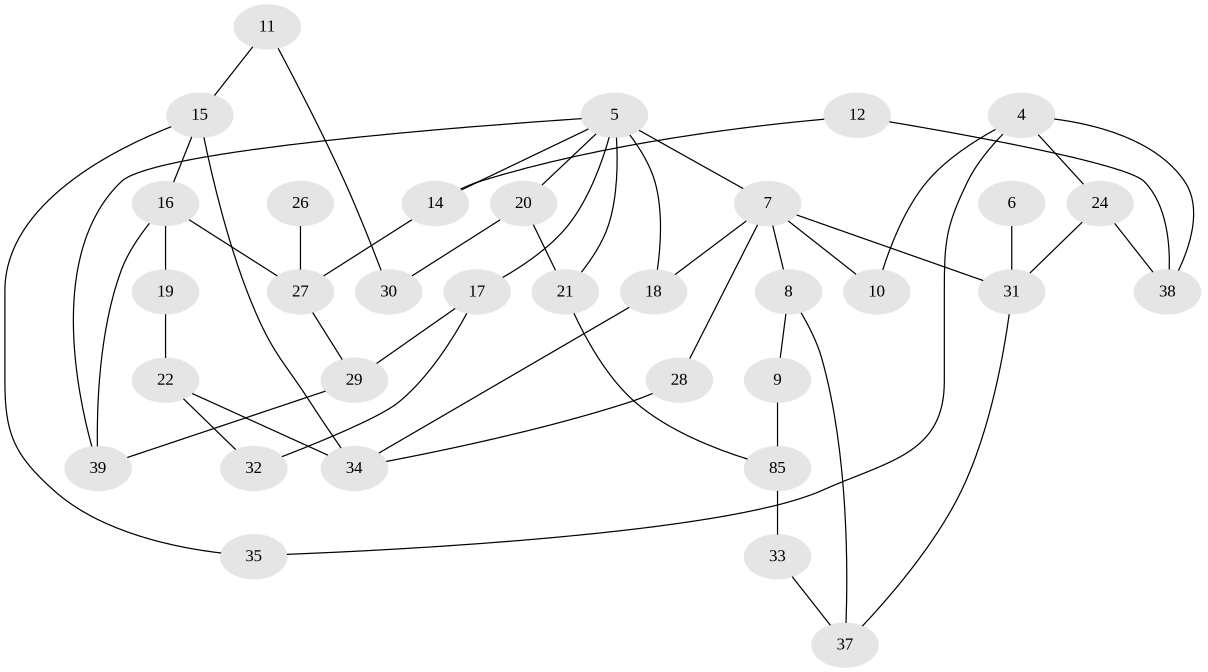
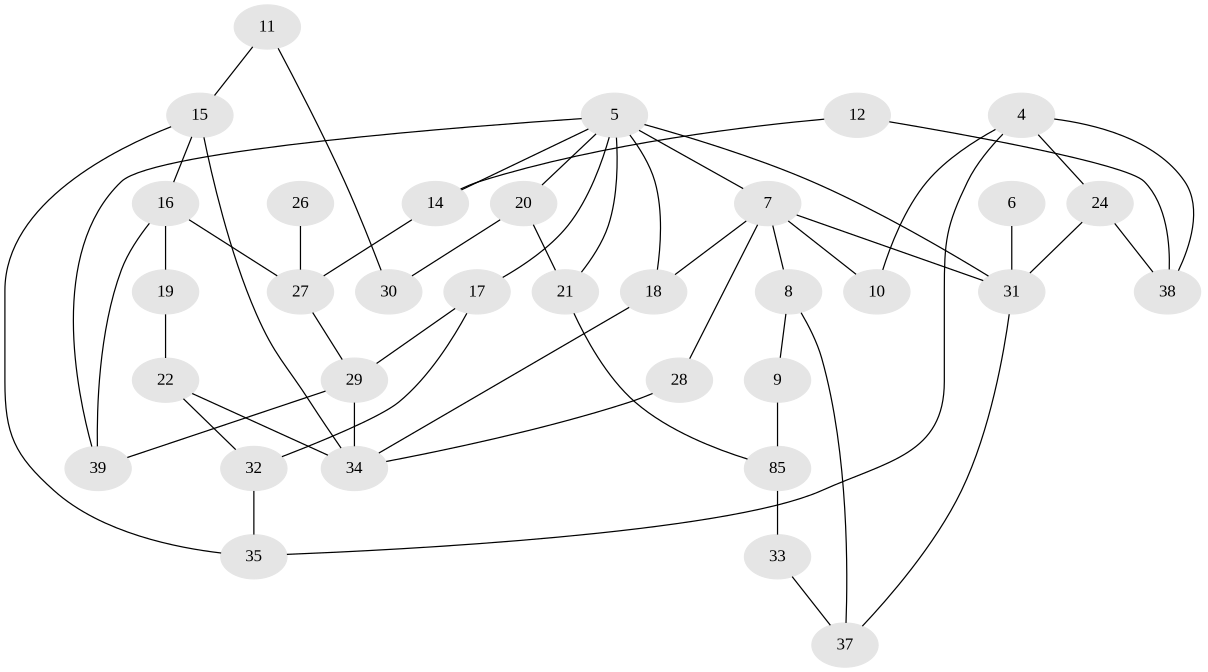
none -> (823, 186)
none -> (354, 418)
none -> (254, 513)
